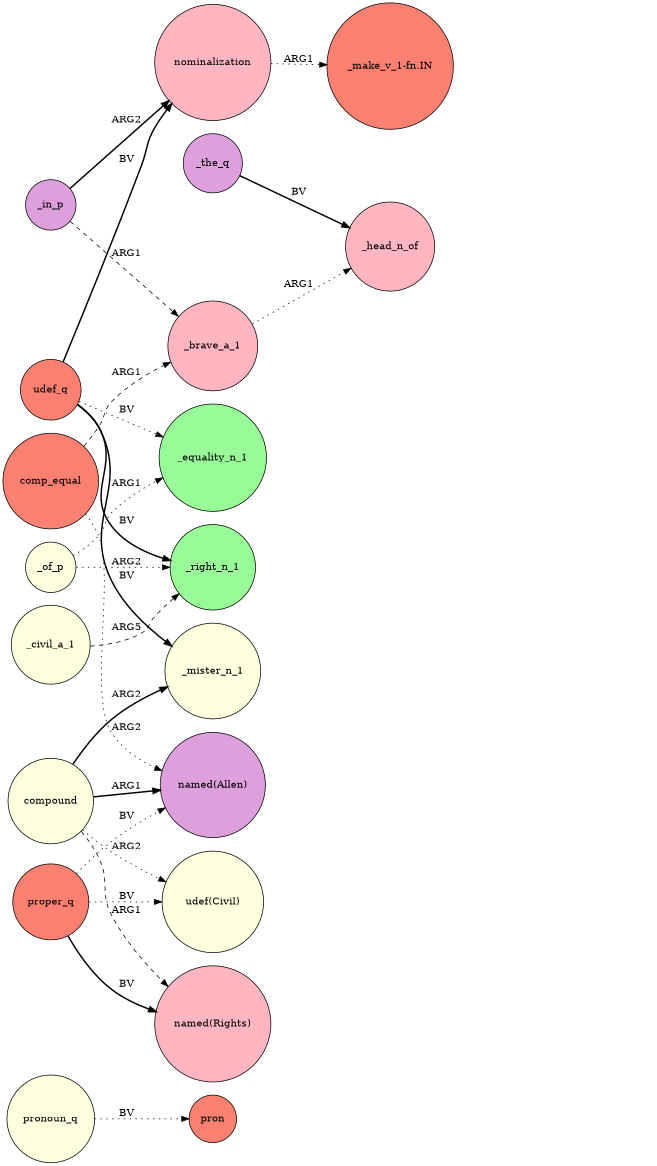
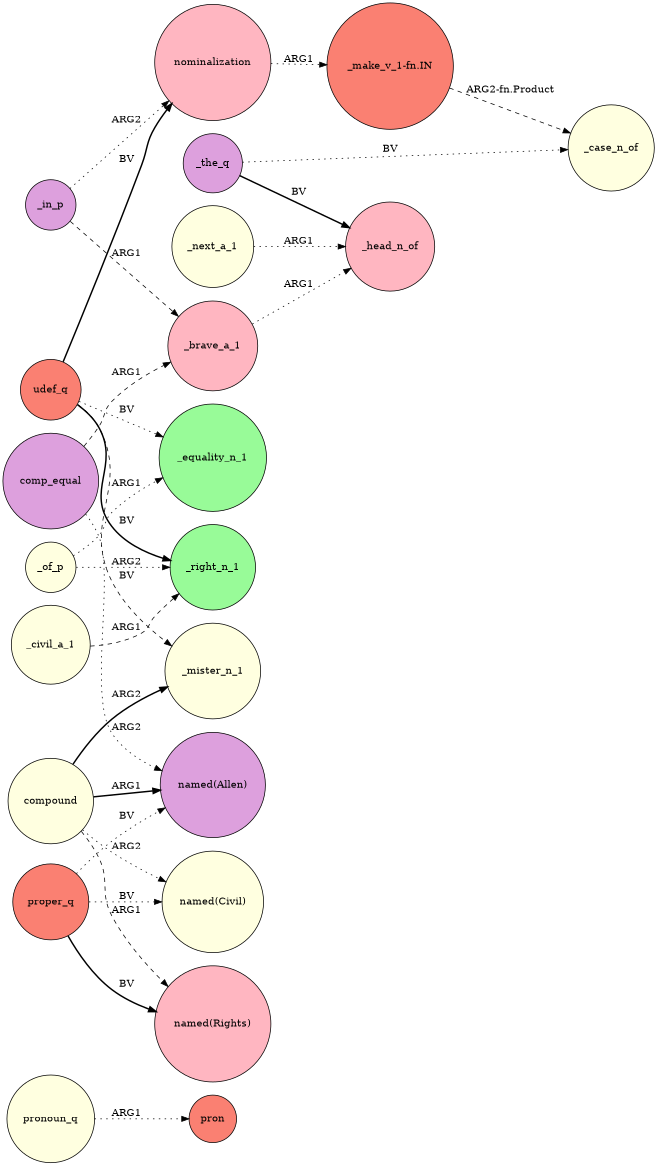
(117, 147) -> (117, 147)
none -> (611, 148)
none -> (213, 247)
(51, 481) -> (51, 481)
(106, 502) -> (106, 502)
(127, 628) -> (127, 628)
(213, 902) -> (213, 902)
(127, 1113) -> (127, 1113)
